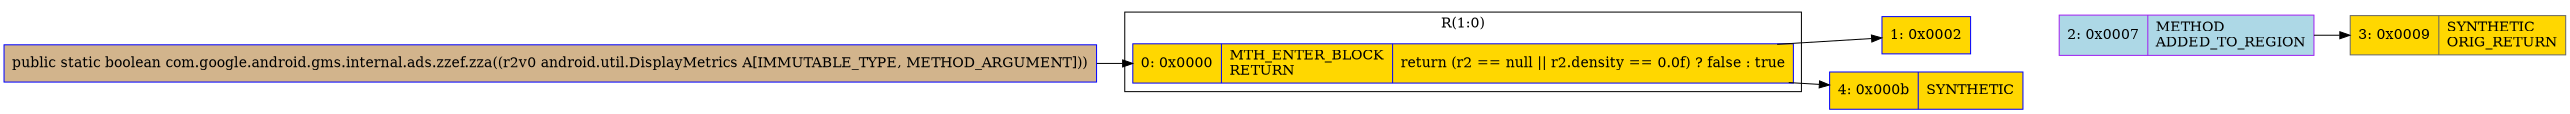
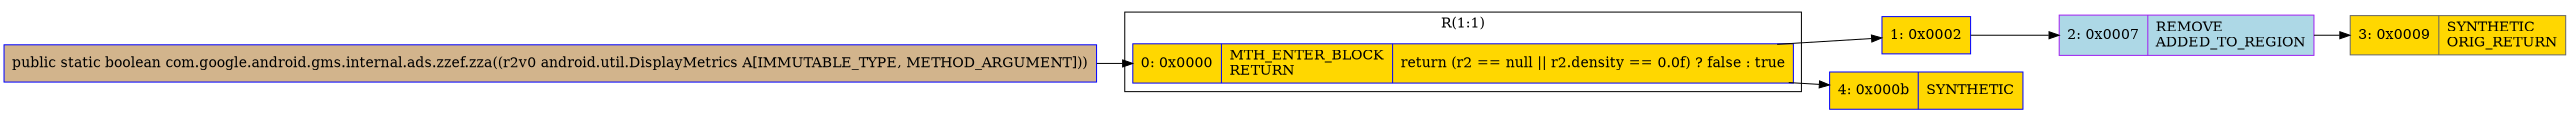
(1463, 24) -> (1463, 24)
(2191, 27) -> (2190, 27)
none -> (2010, 35)
